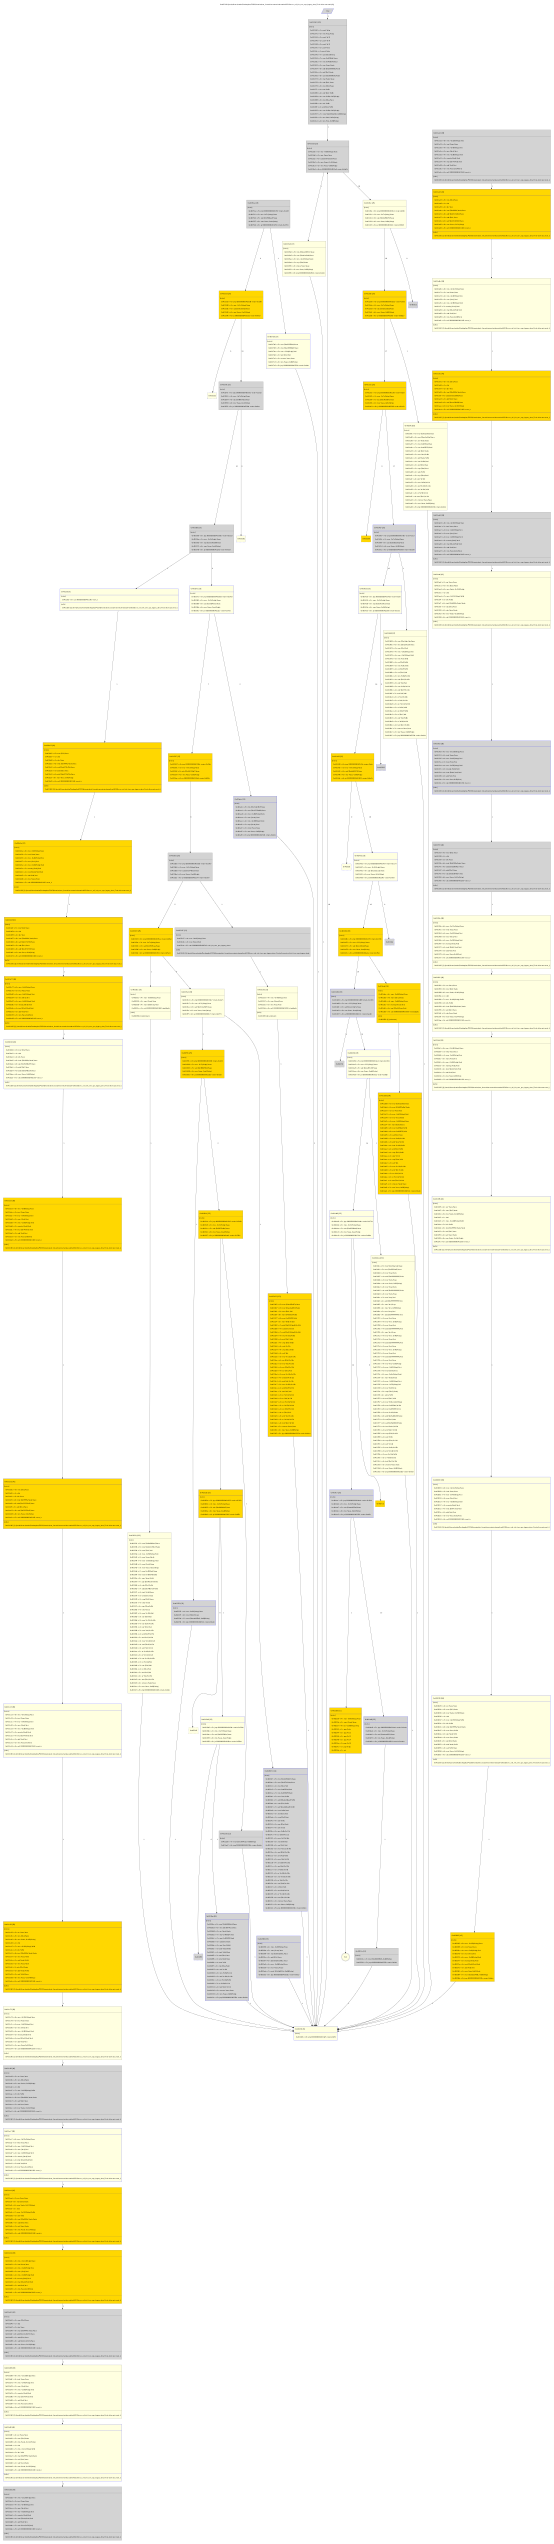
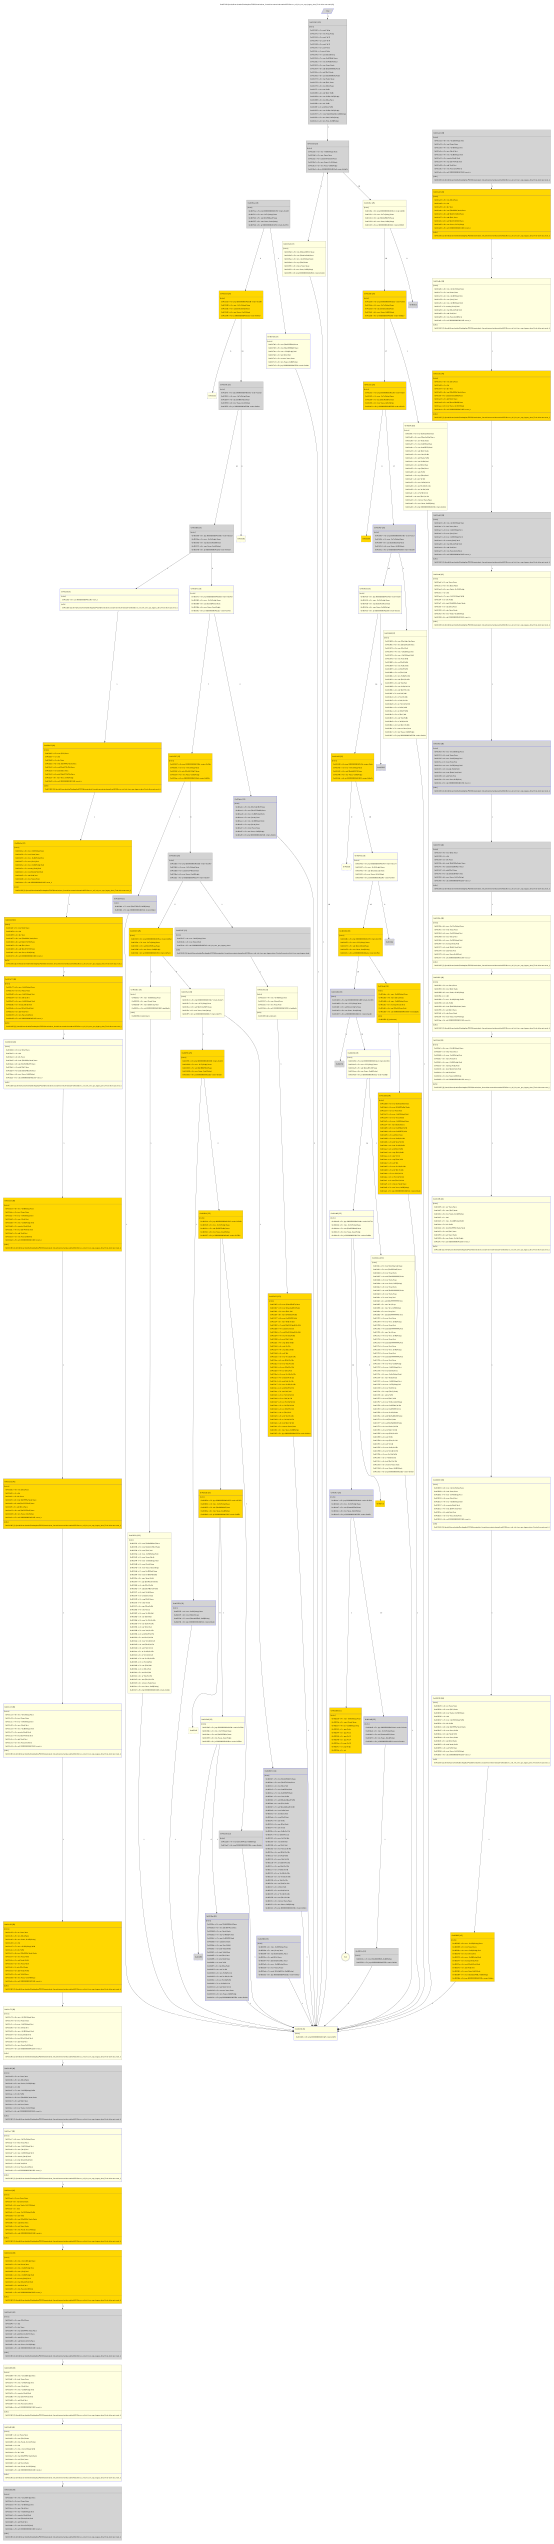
none -> (135, 904)
